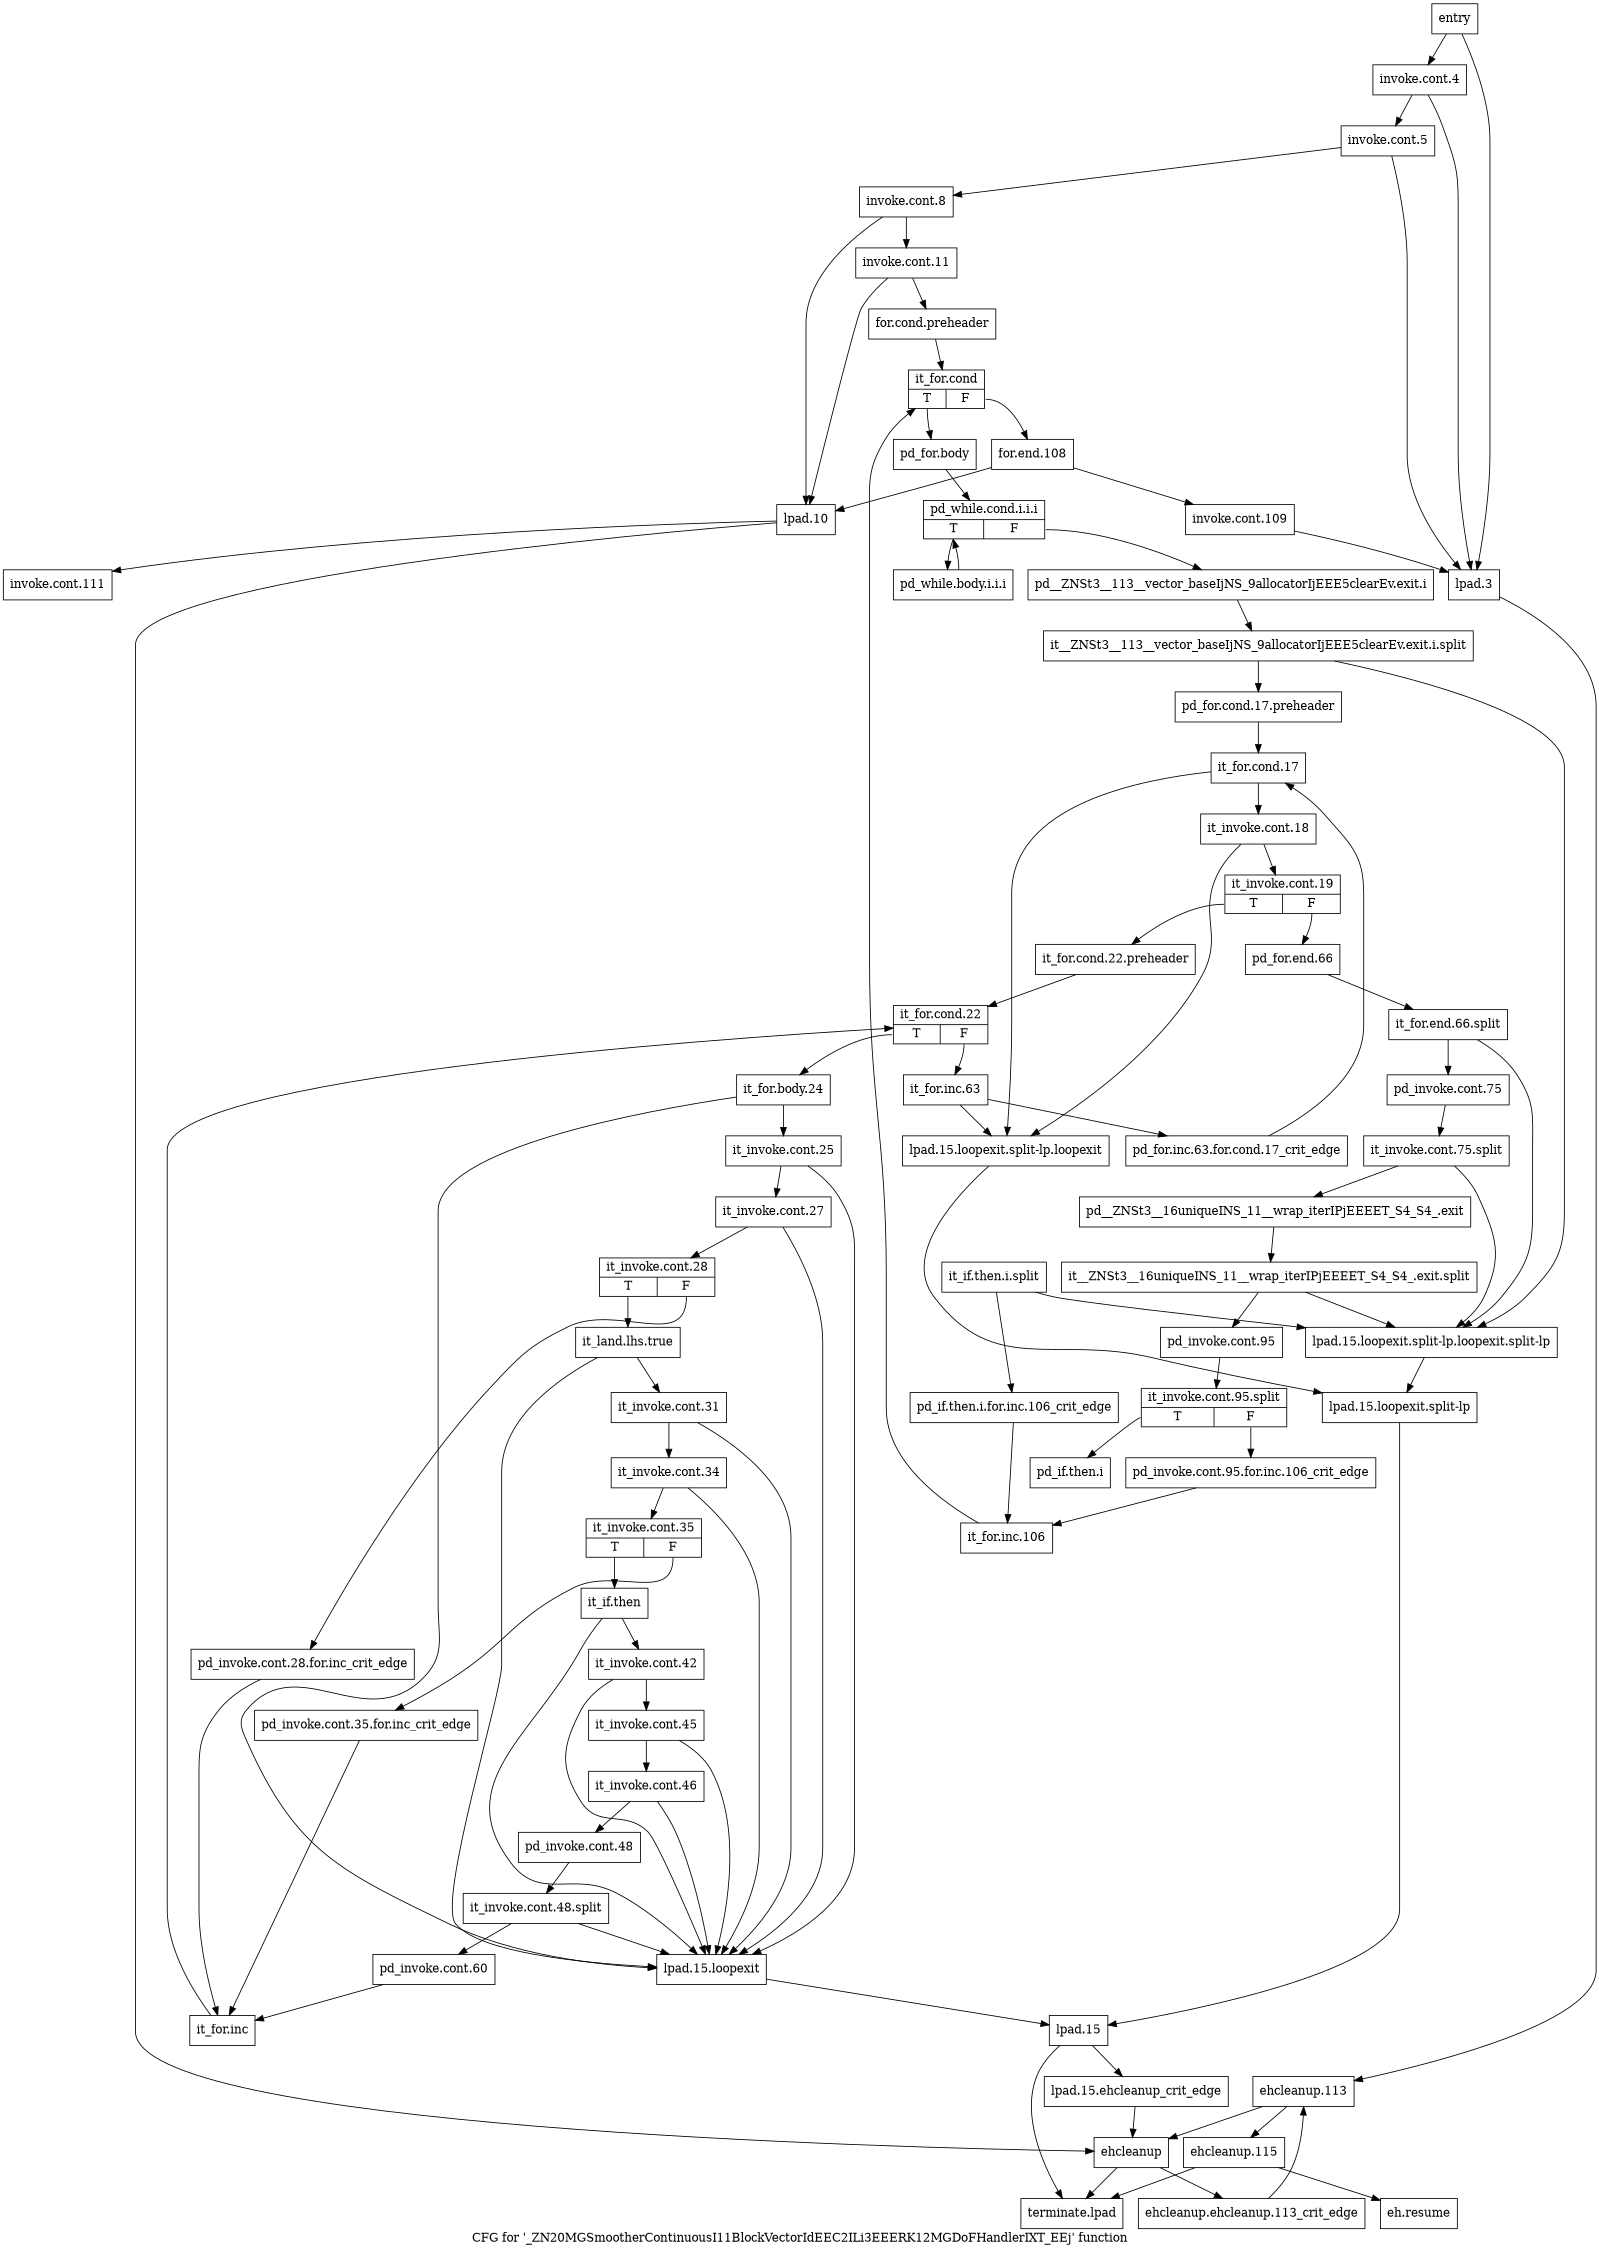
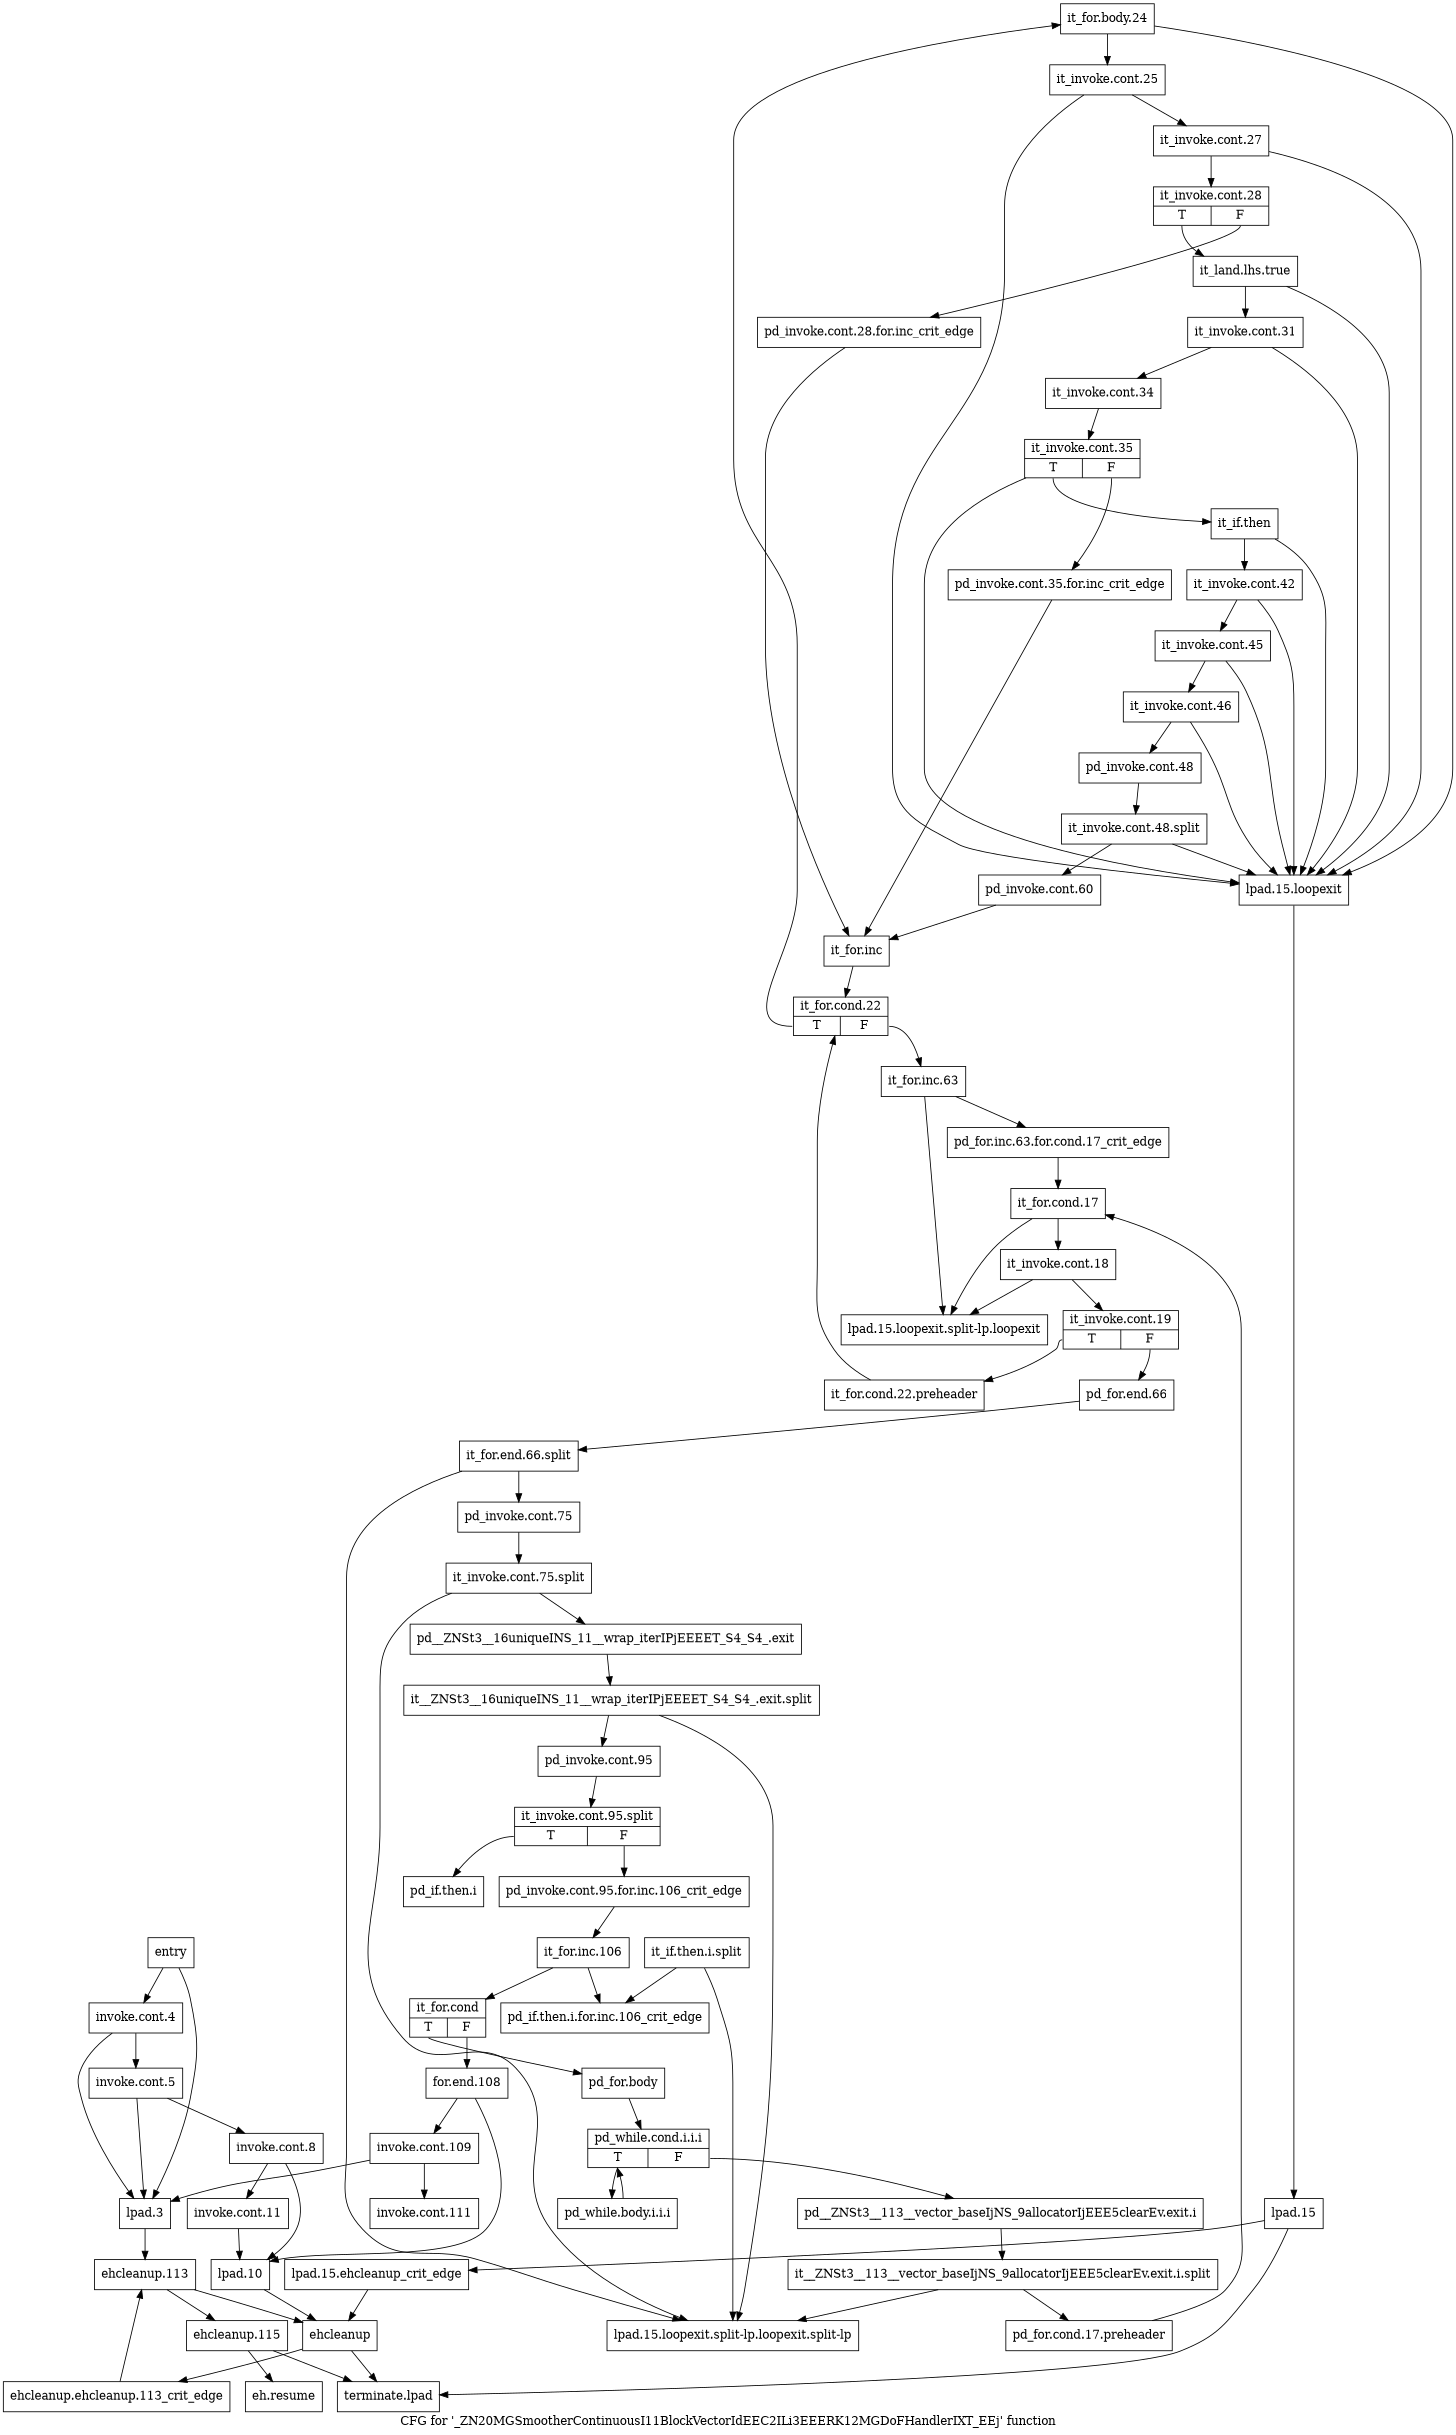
(932, 324) -> none
(448, 536) -> (424, 2177)
(1400, 1408) -> none
(1011, 1468) -> (593, 1981)
(759, 1708) -> (924, 768)
